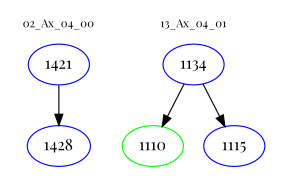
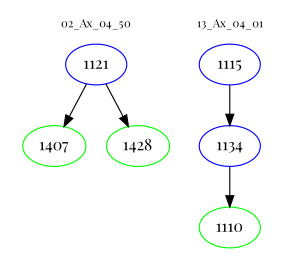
(59, 24) -> (96, 24)
(59, 65) -> (96, 65)
(211, 100) -> (230, 100)
none -> (54, 146)
(59, 146) -> (138, 146)
